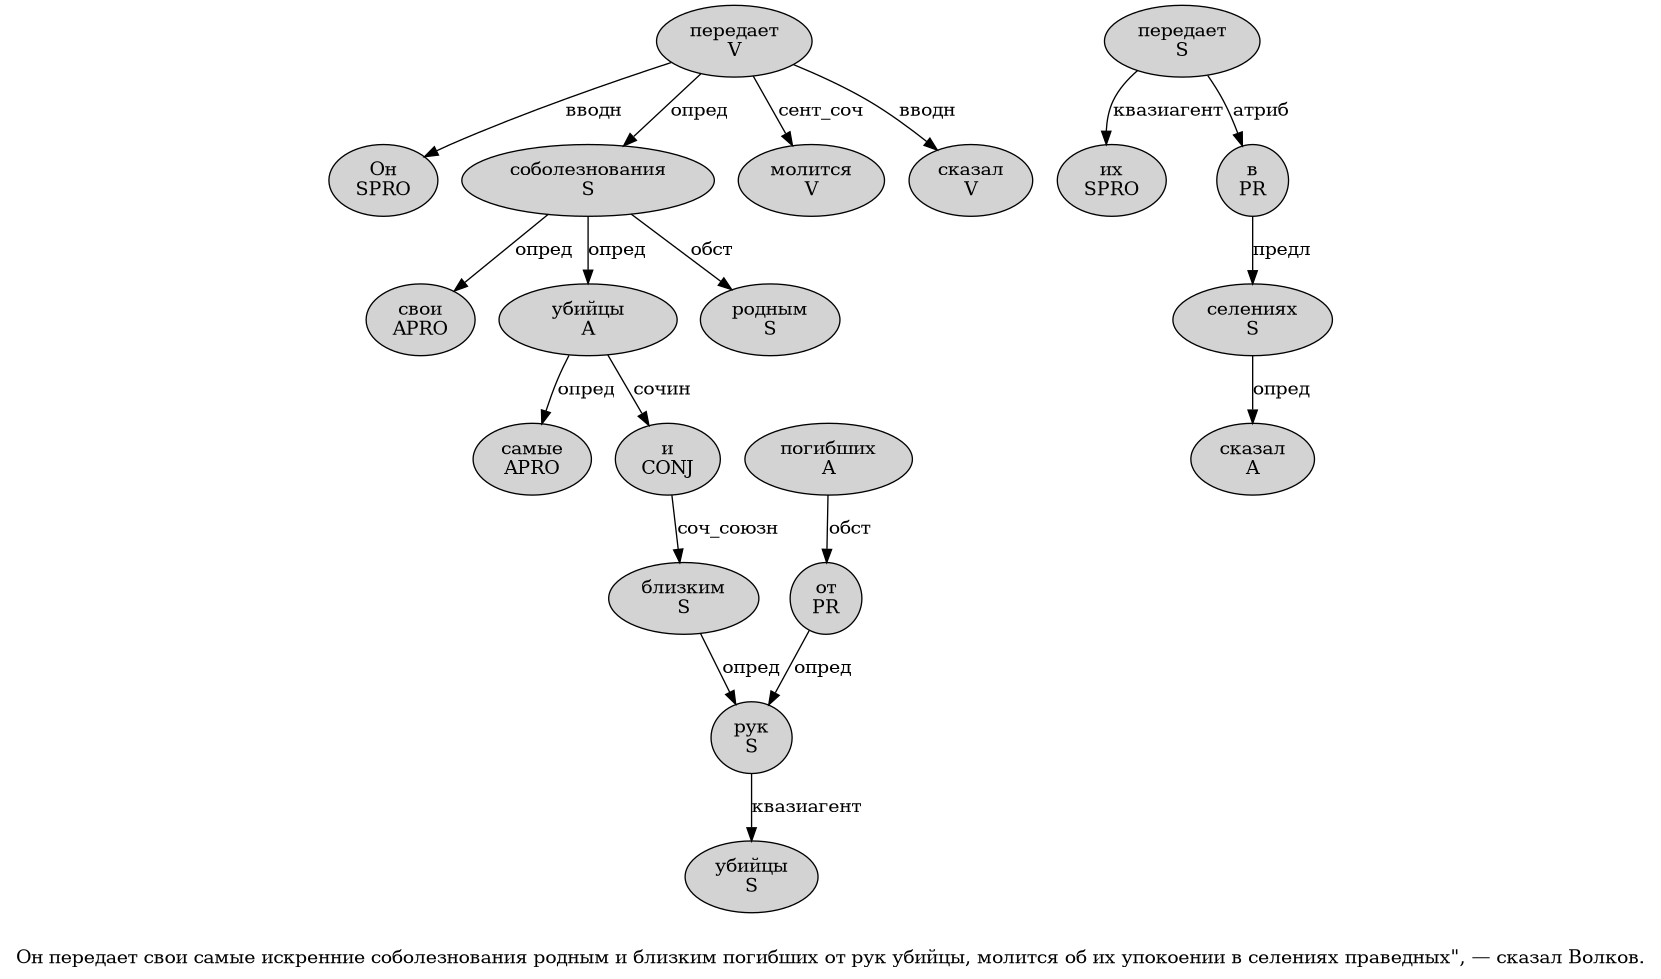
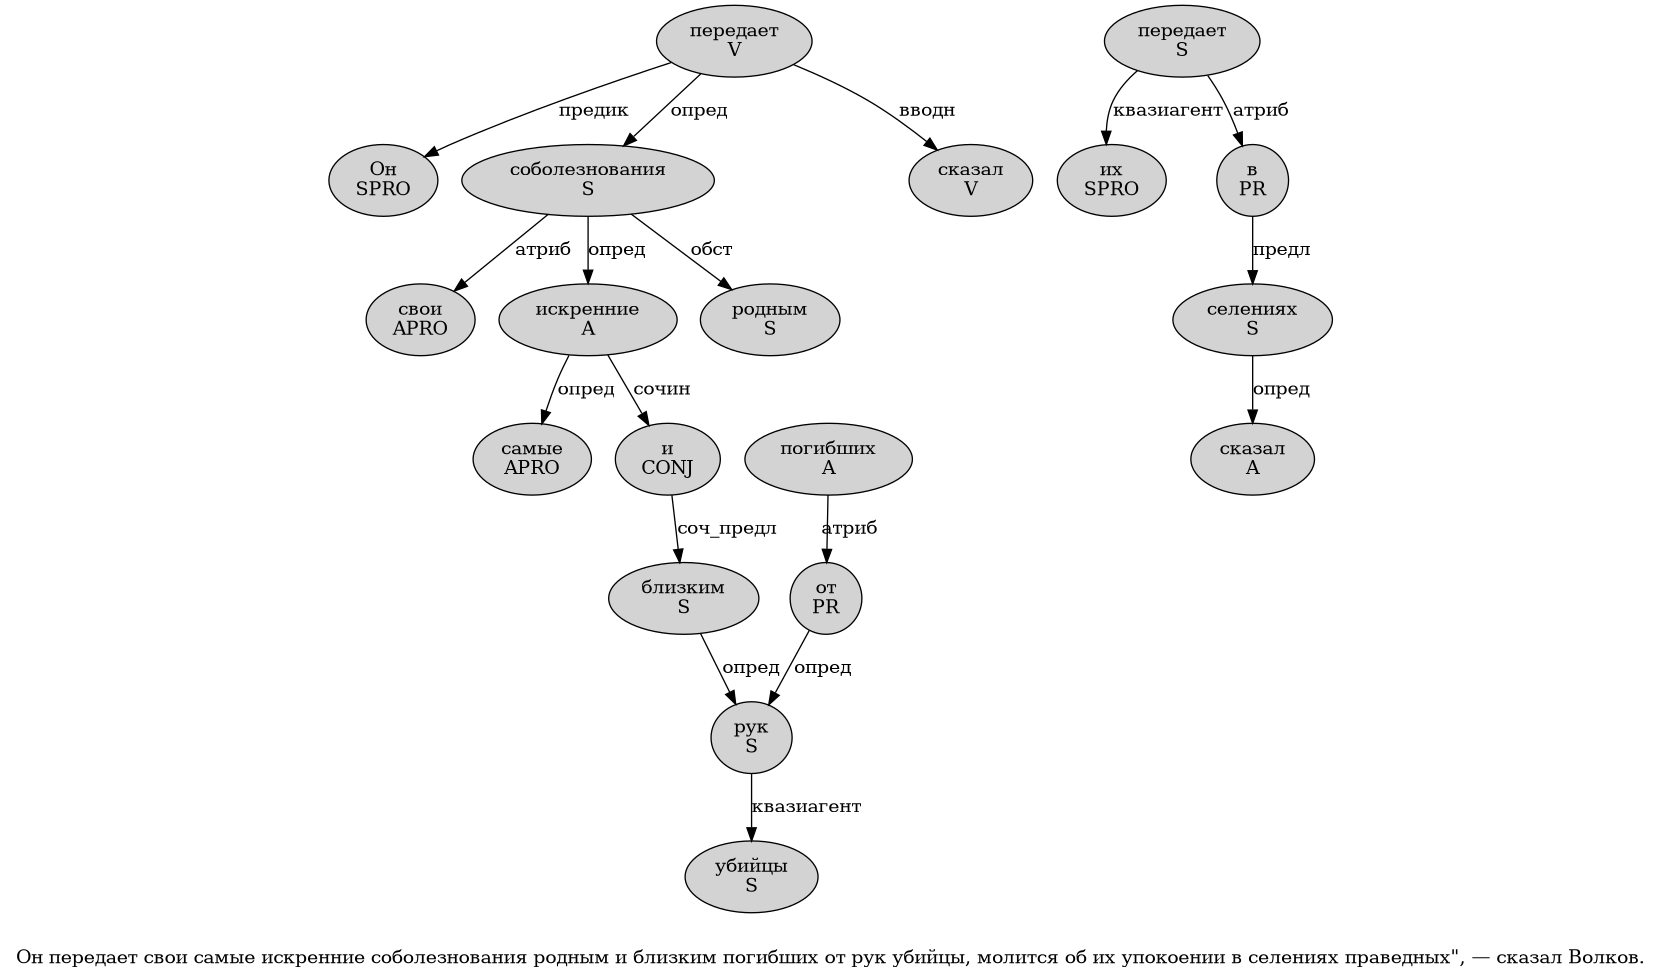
(594, 111) -> (594, 111)
(811, 180) -> none
(544, 250) -> (544, 250)
(588, 320) -> (588, 320)
(728, 529) -> (728, 529)
(850, 529) -> (850, 529)
